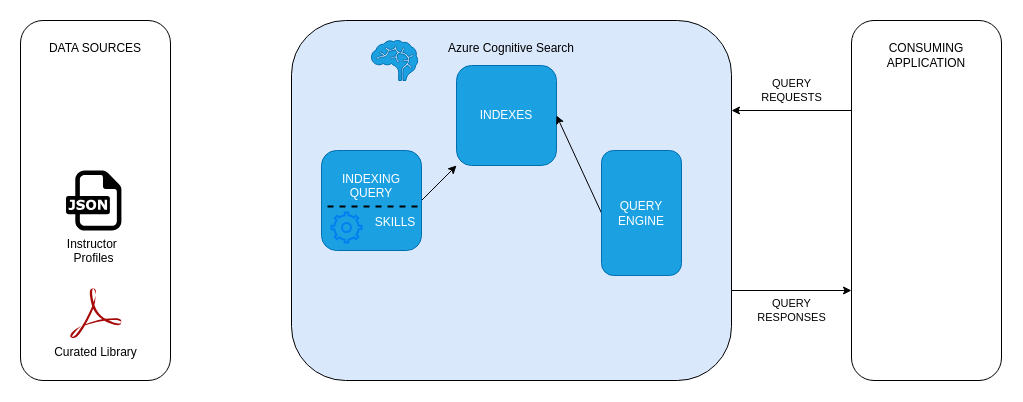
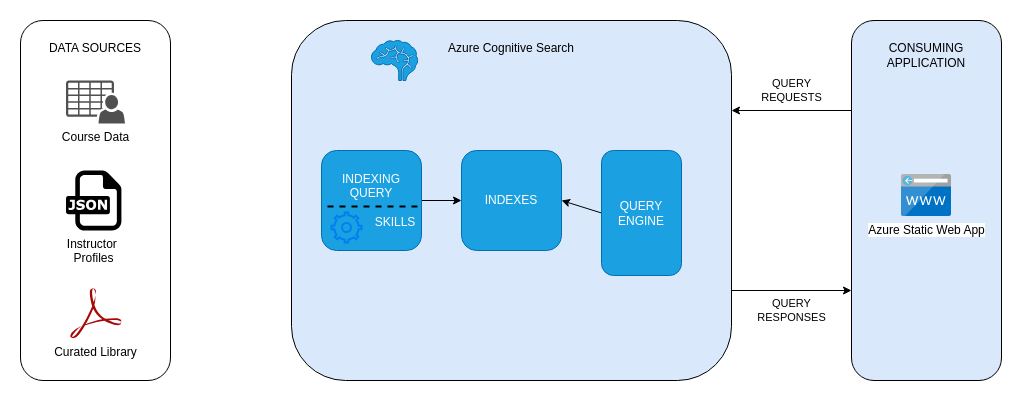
(927, 35) -> (927, 35)
none -> (96, 102)
(507, 116) -> (512, 201)
none -> (927, 196)
